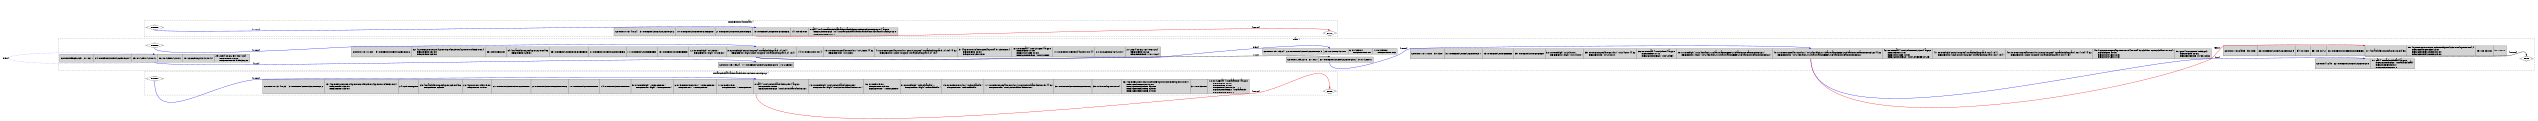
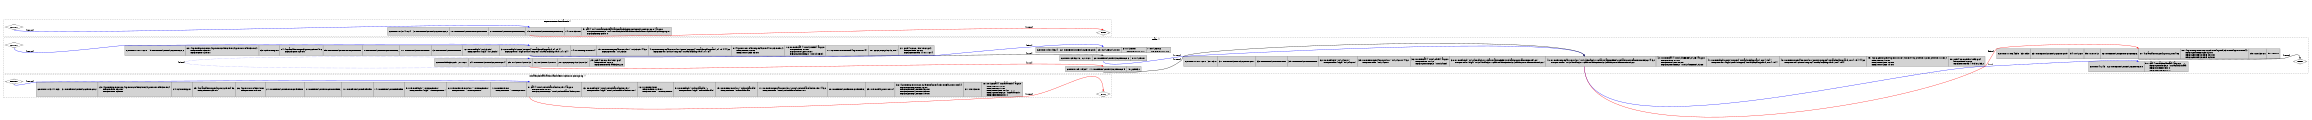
(741, 22) -> (558, 21)
none -> (1341, 45)
(455, 62) -> (816, 66)
